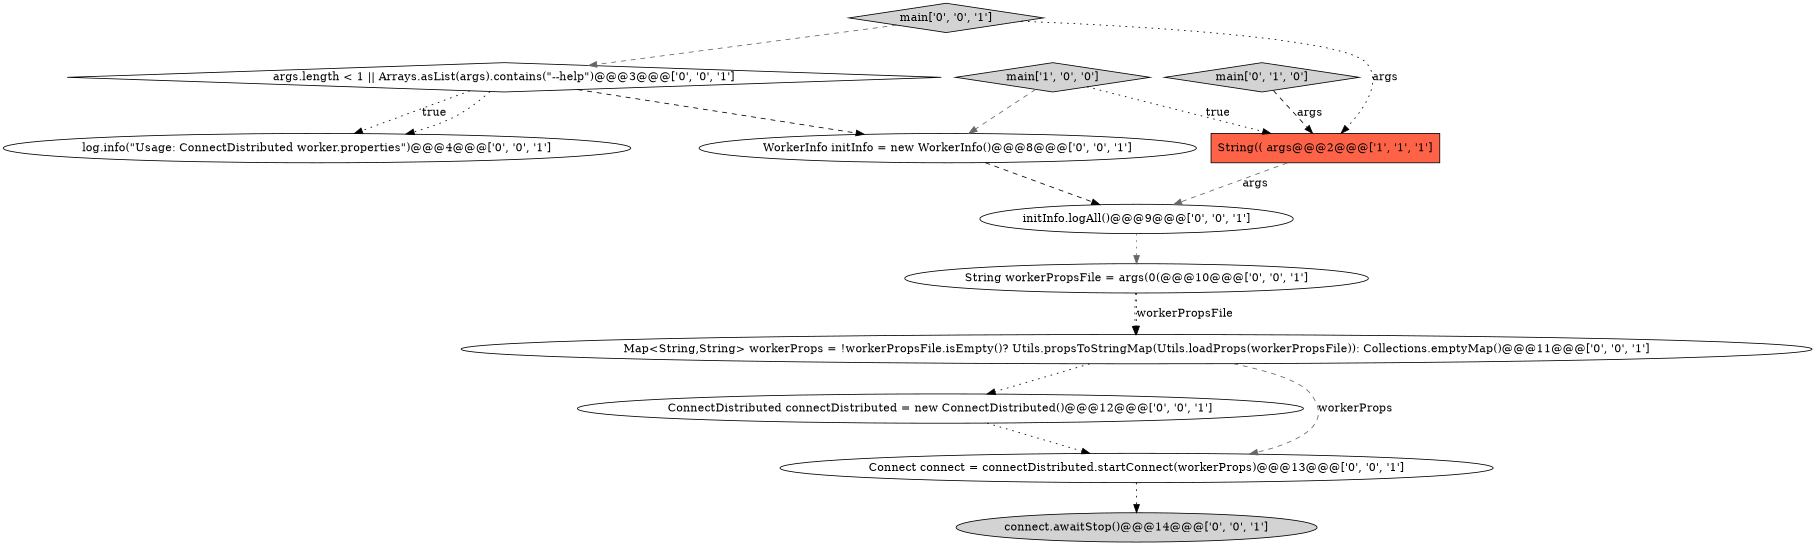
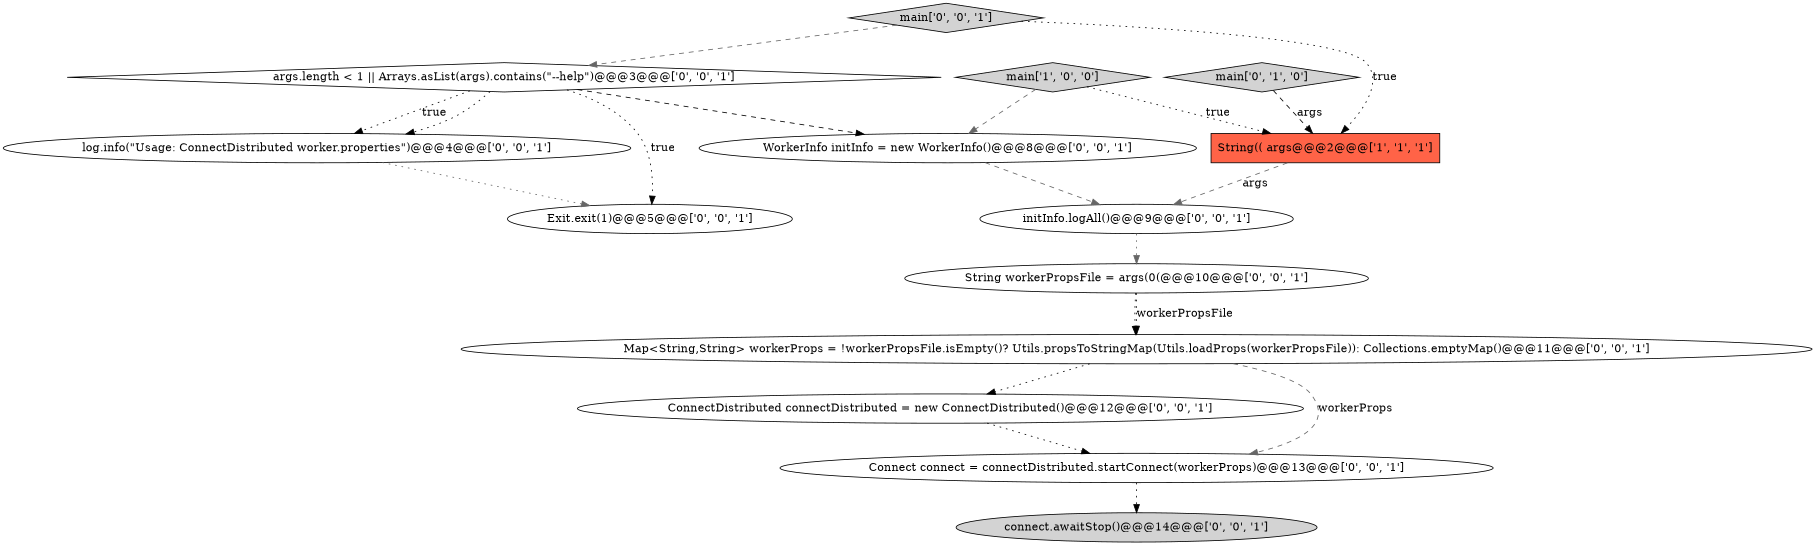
(1385, 77) -> (1385, 77)
(1039, 182) -> (1039, 182)
none -> (650, 219)
